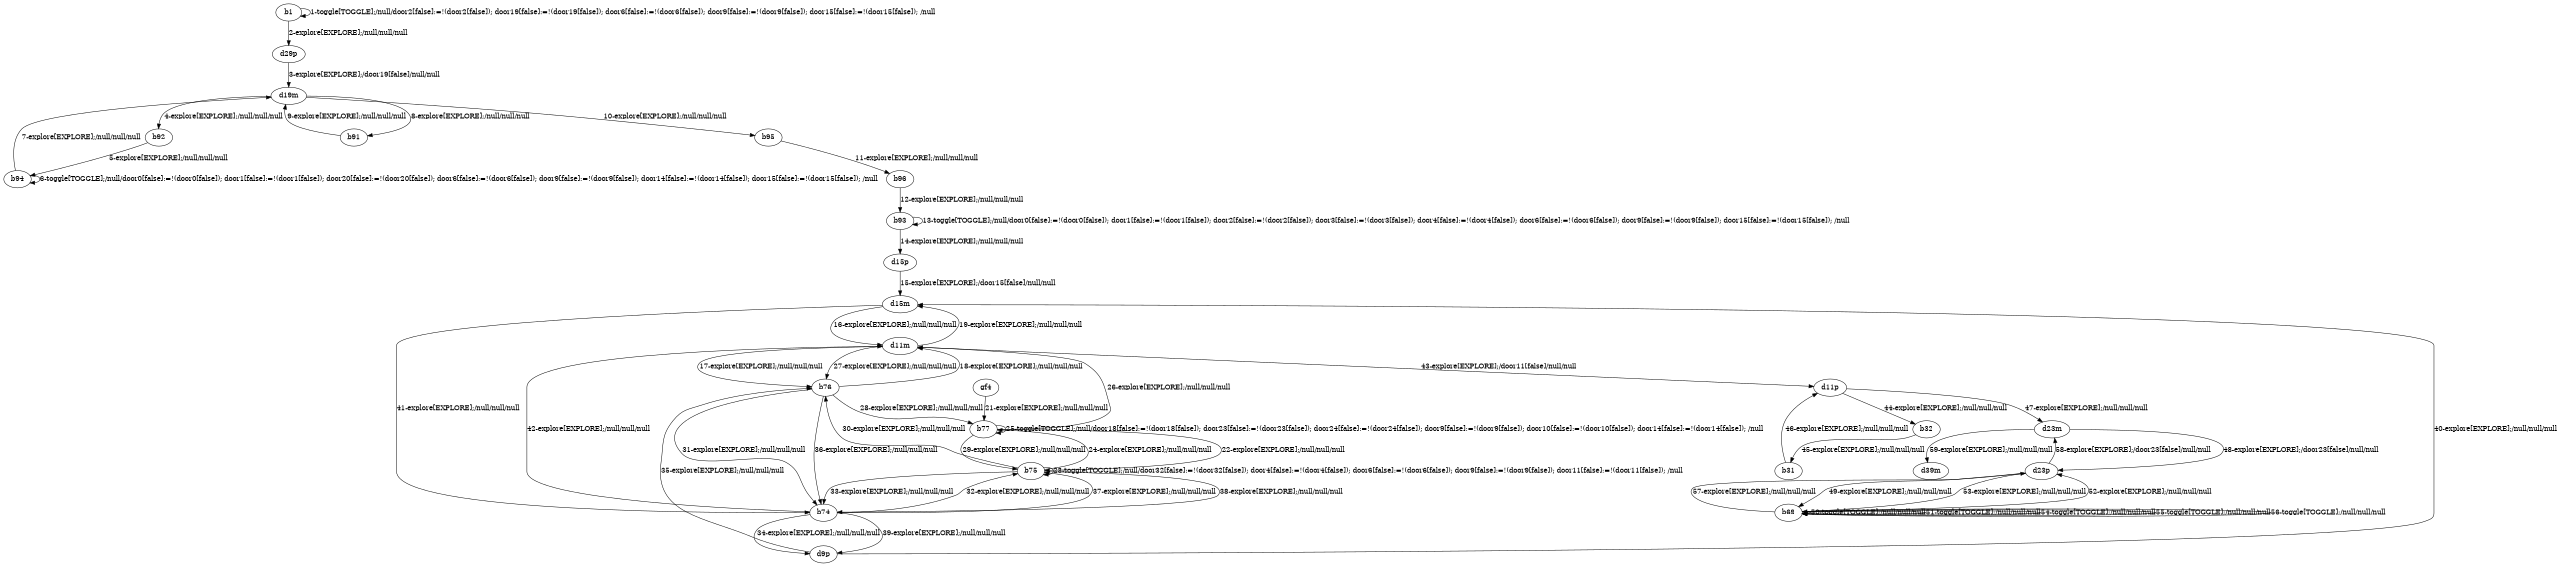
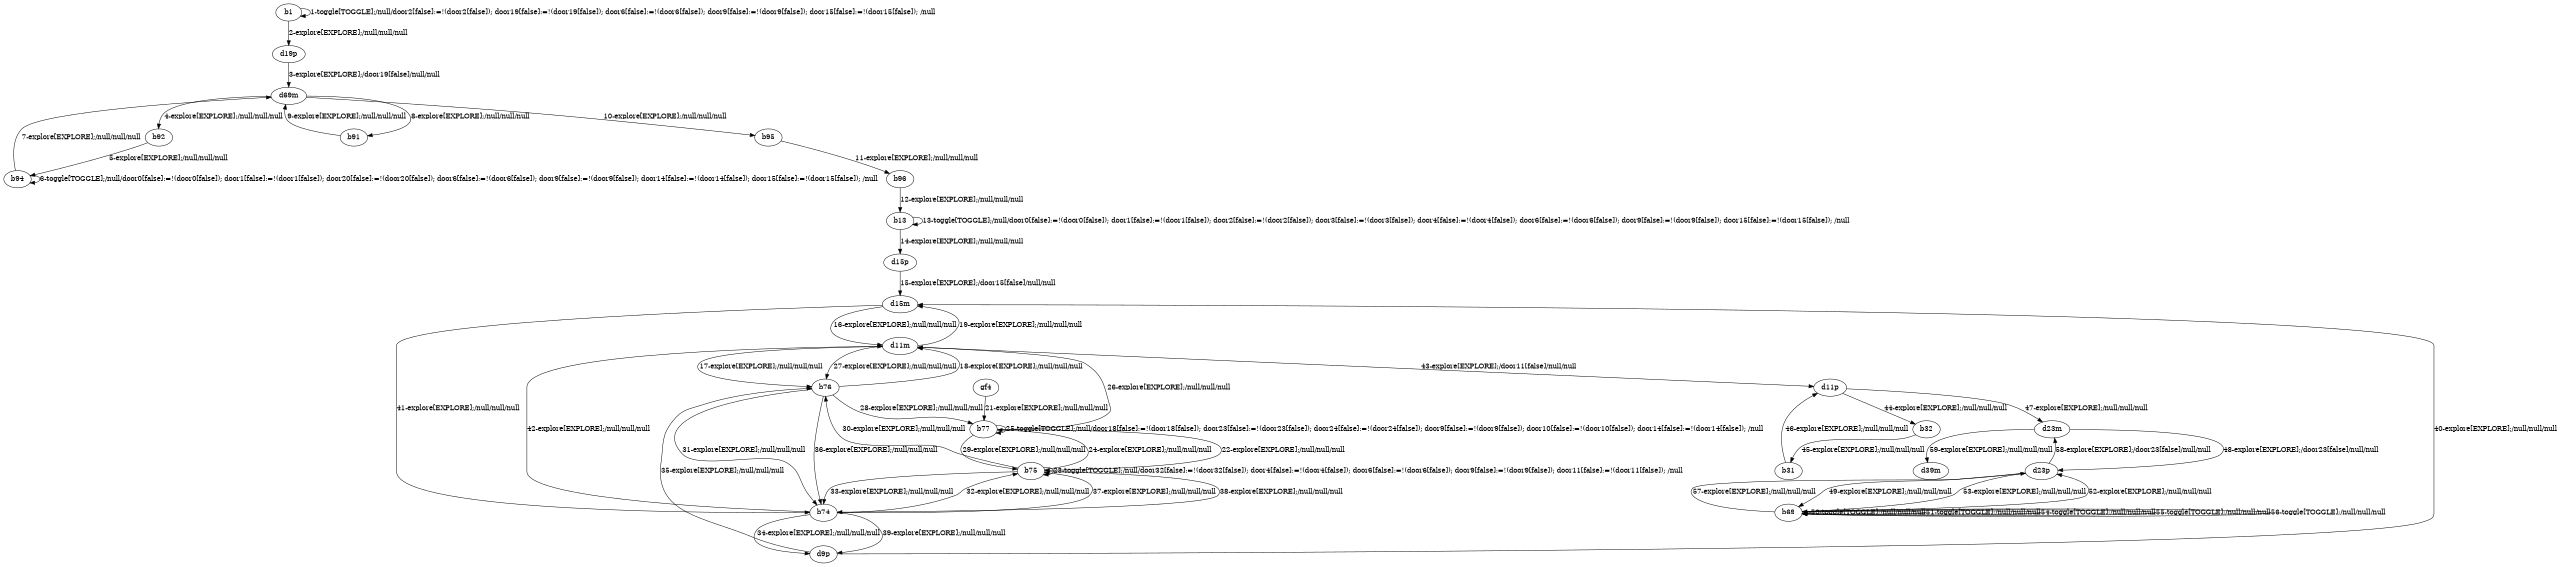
(289, 54) -> (289, 54)
(289, 96) -> (289, 96)
(900, 221) -> (900, 221)
